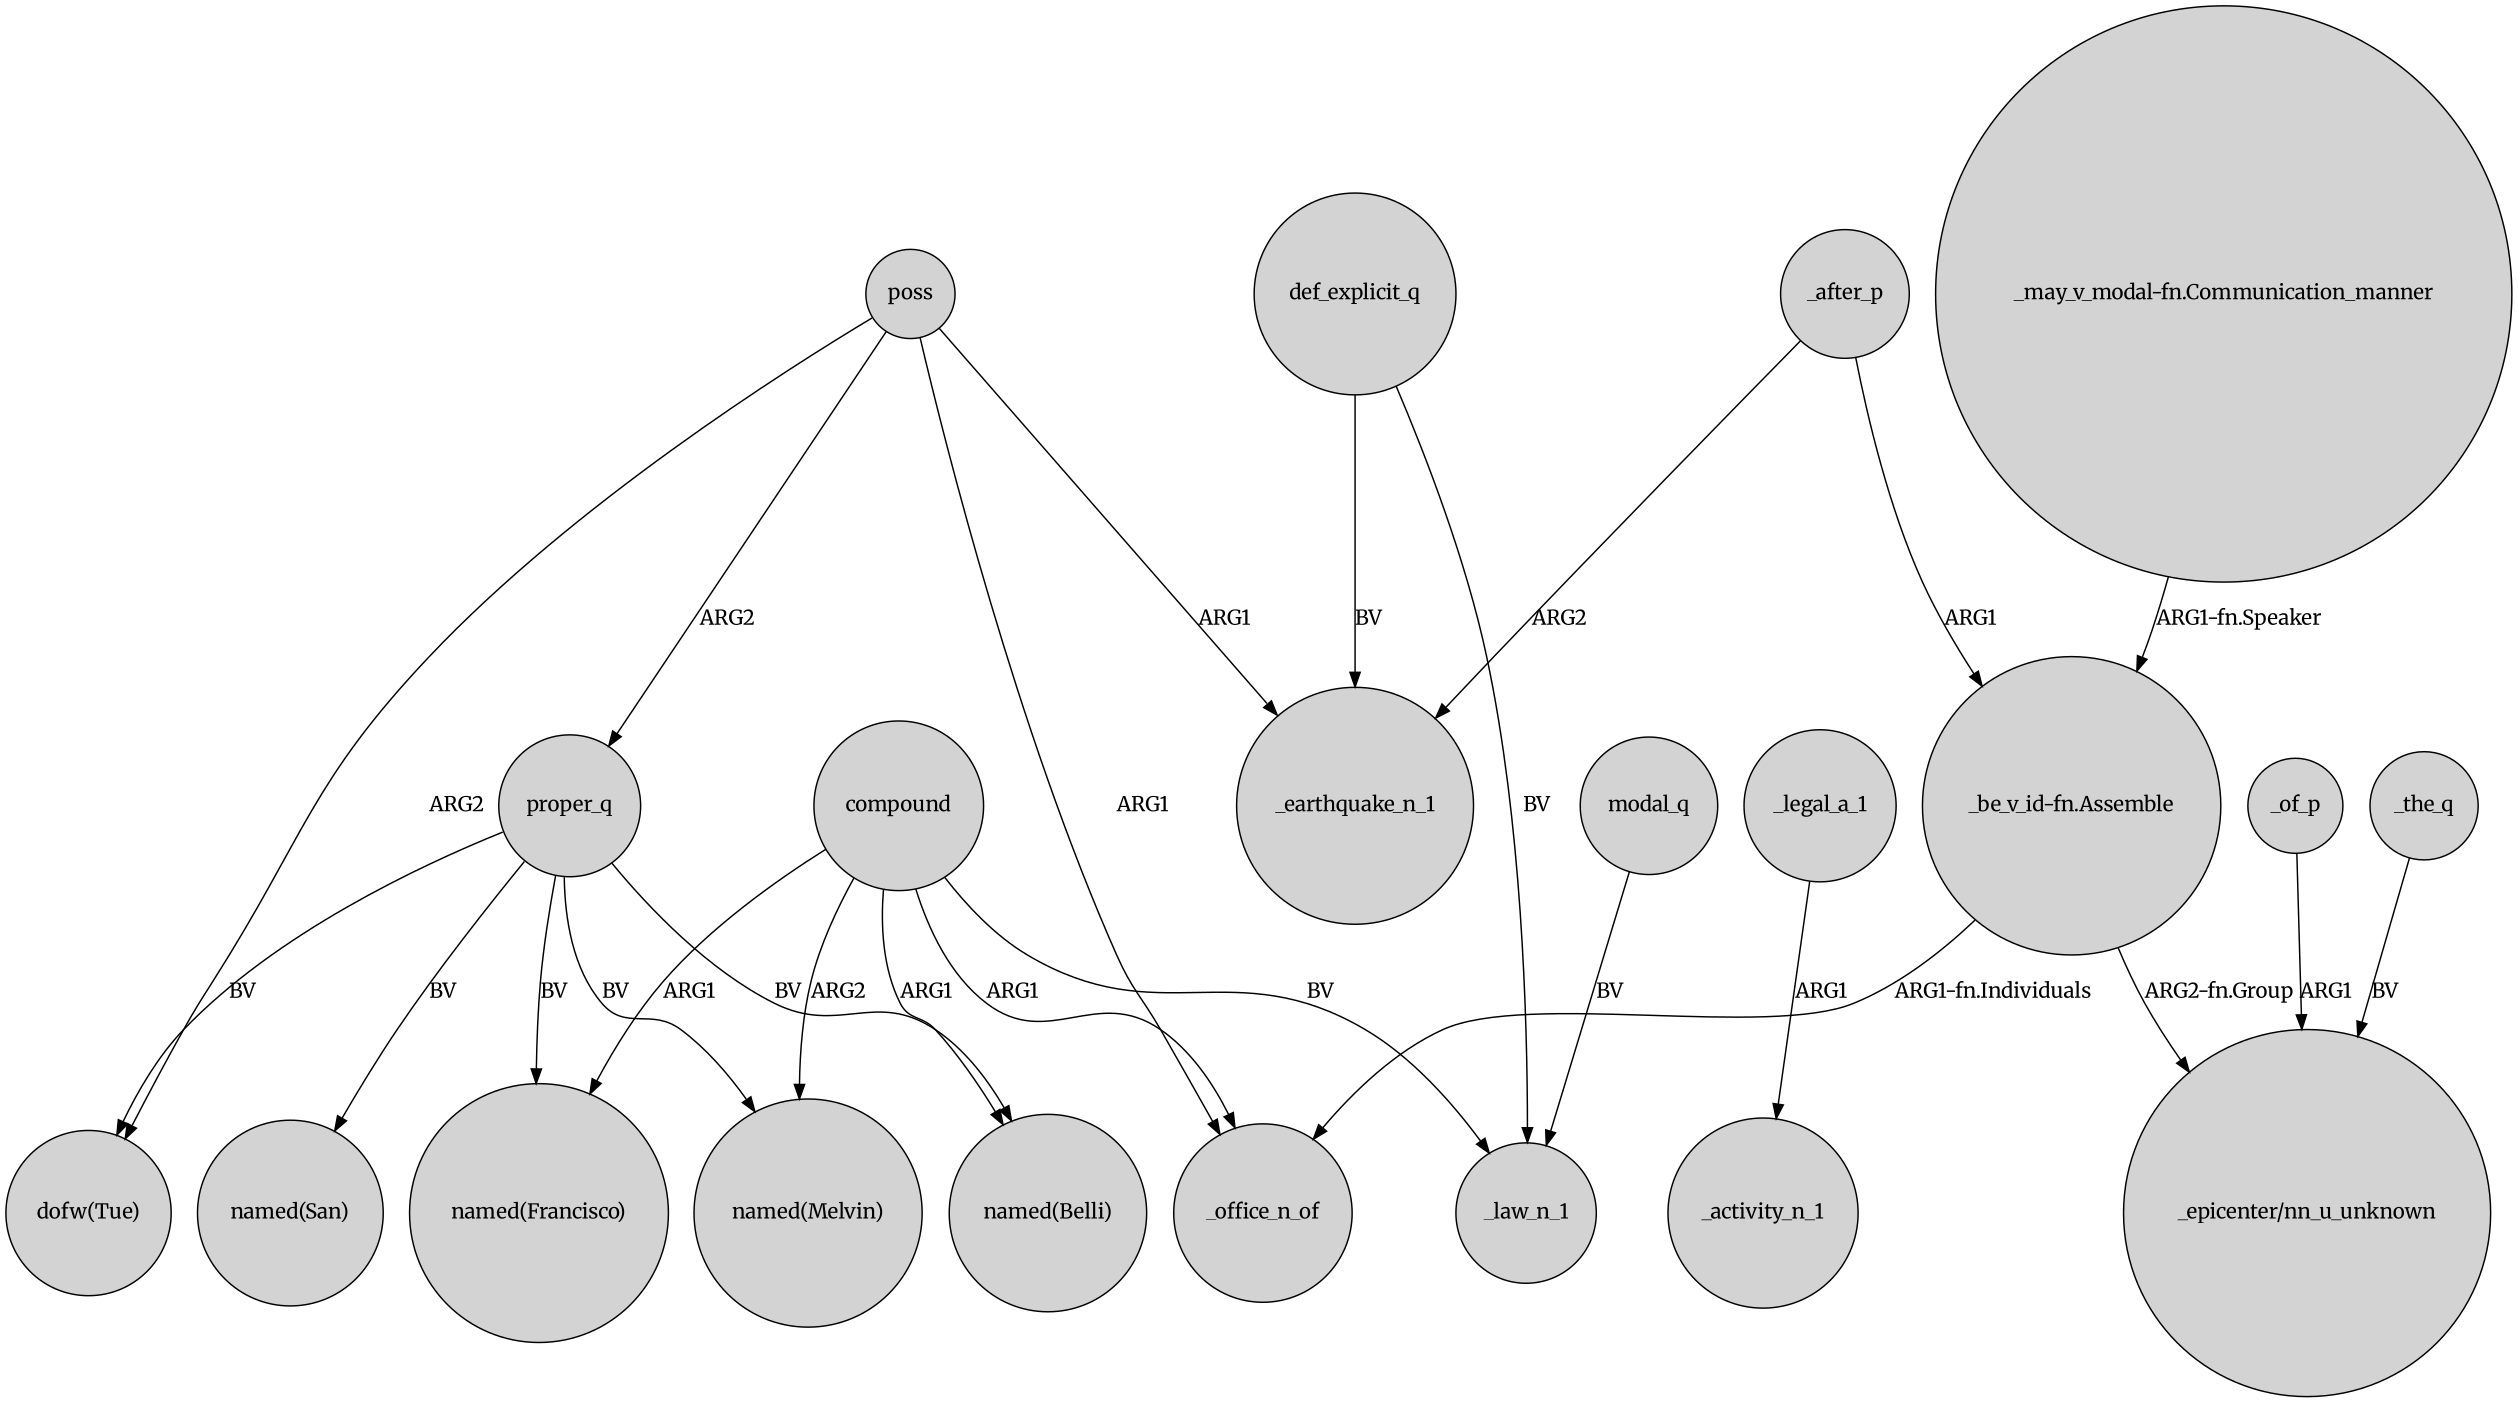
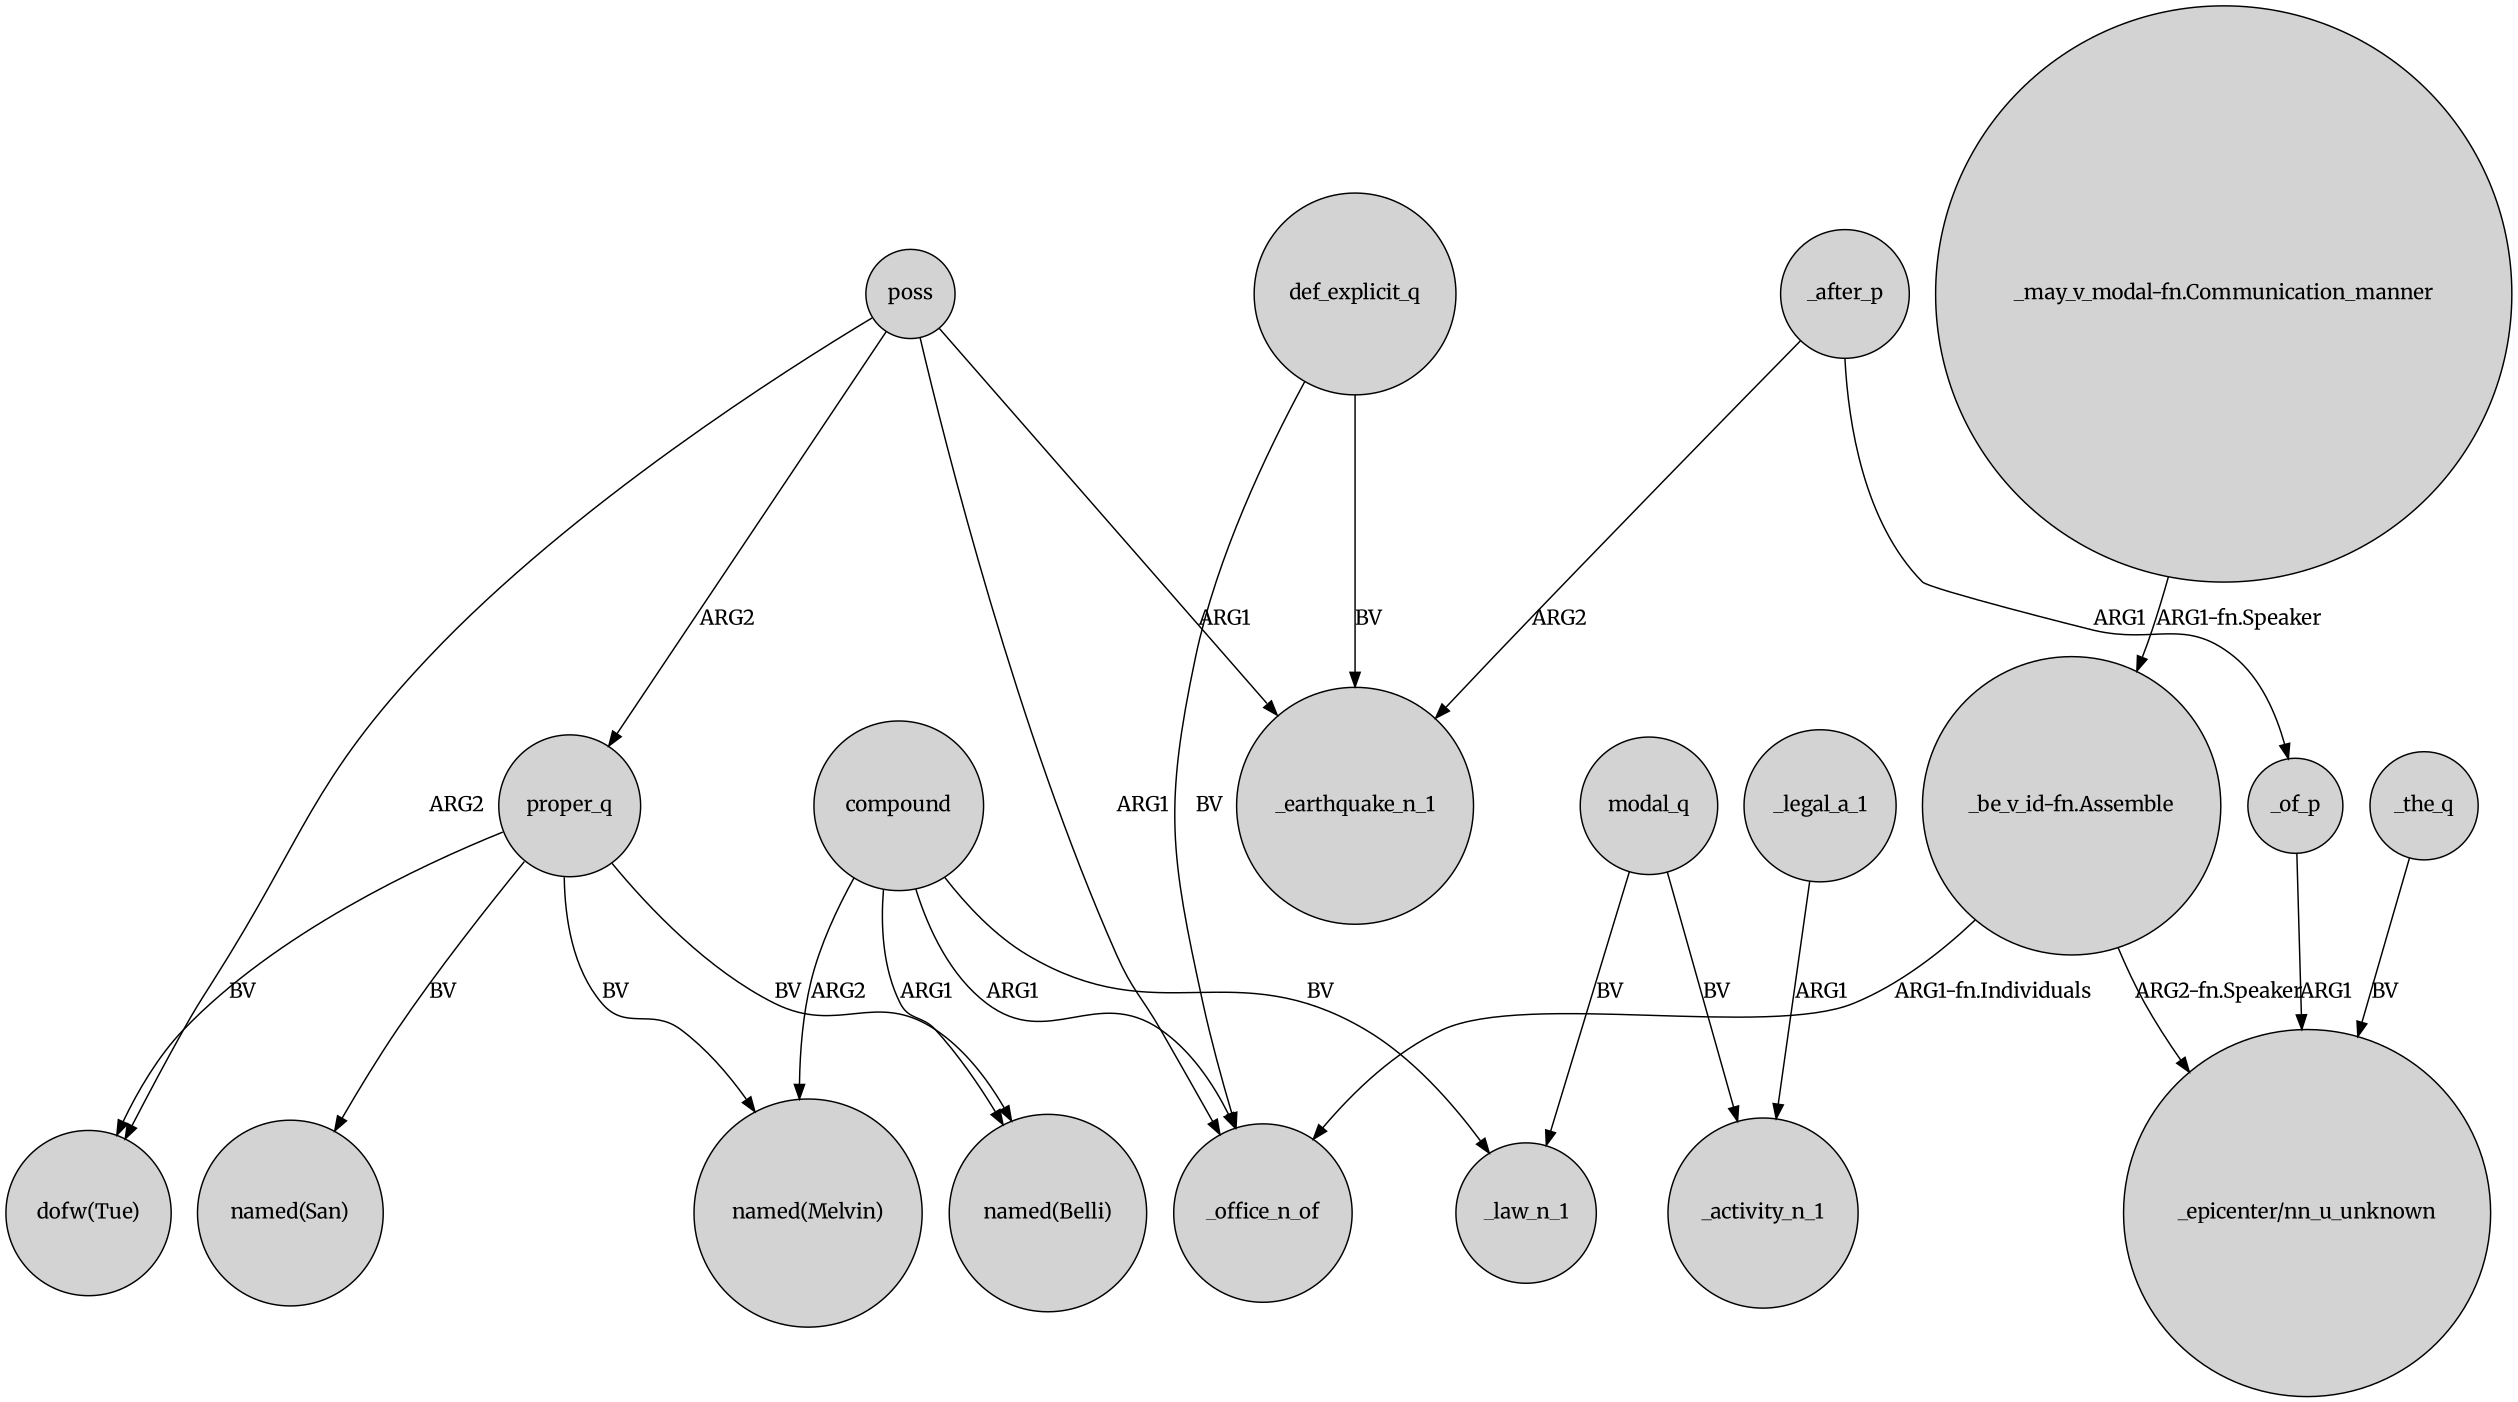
(1899, 522) -> (2011, 609)
(1503, 749) -> (1181, 739)
none -> (1700, 990)
(2219, 992) -> (2219, 992)
(539, 1213) -> none
